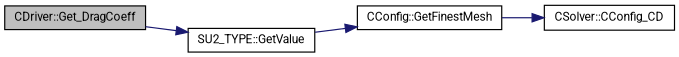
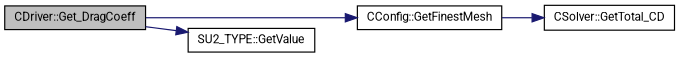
(609, 18) -> (609, 18)
(330, 30) -> (246, 18)
